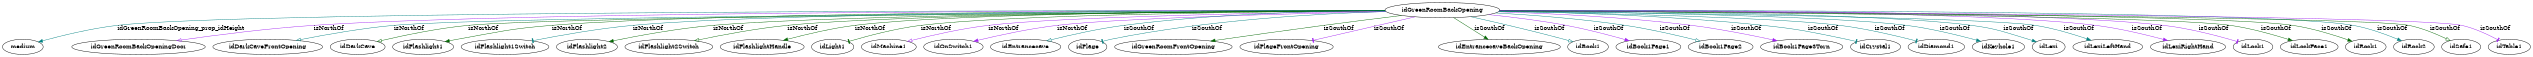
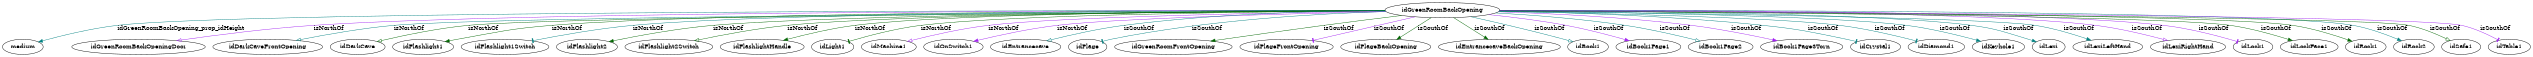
(1832, 13) -> (1832, 13)
none -> (1386, 47)
